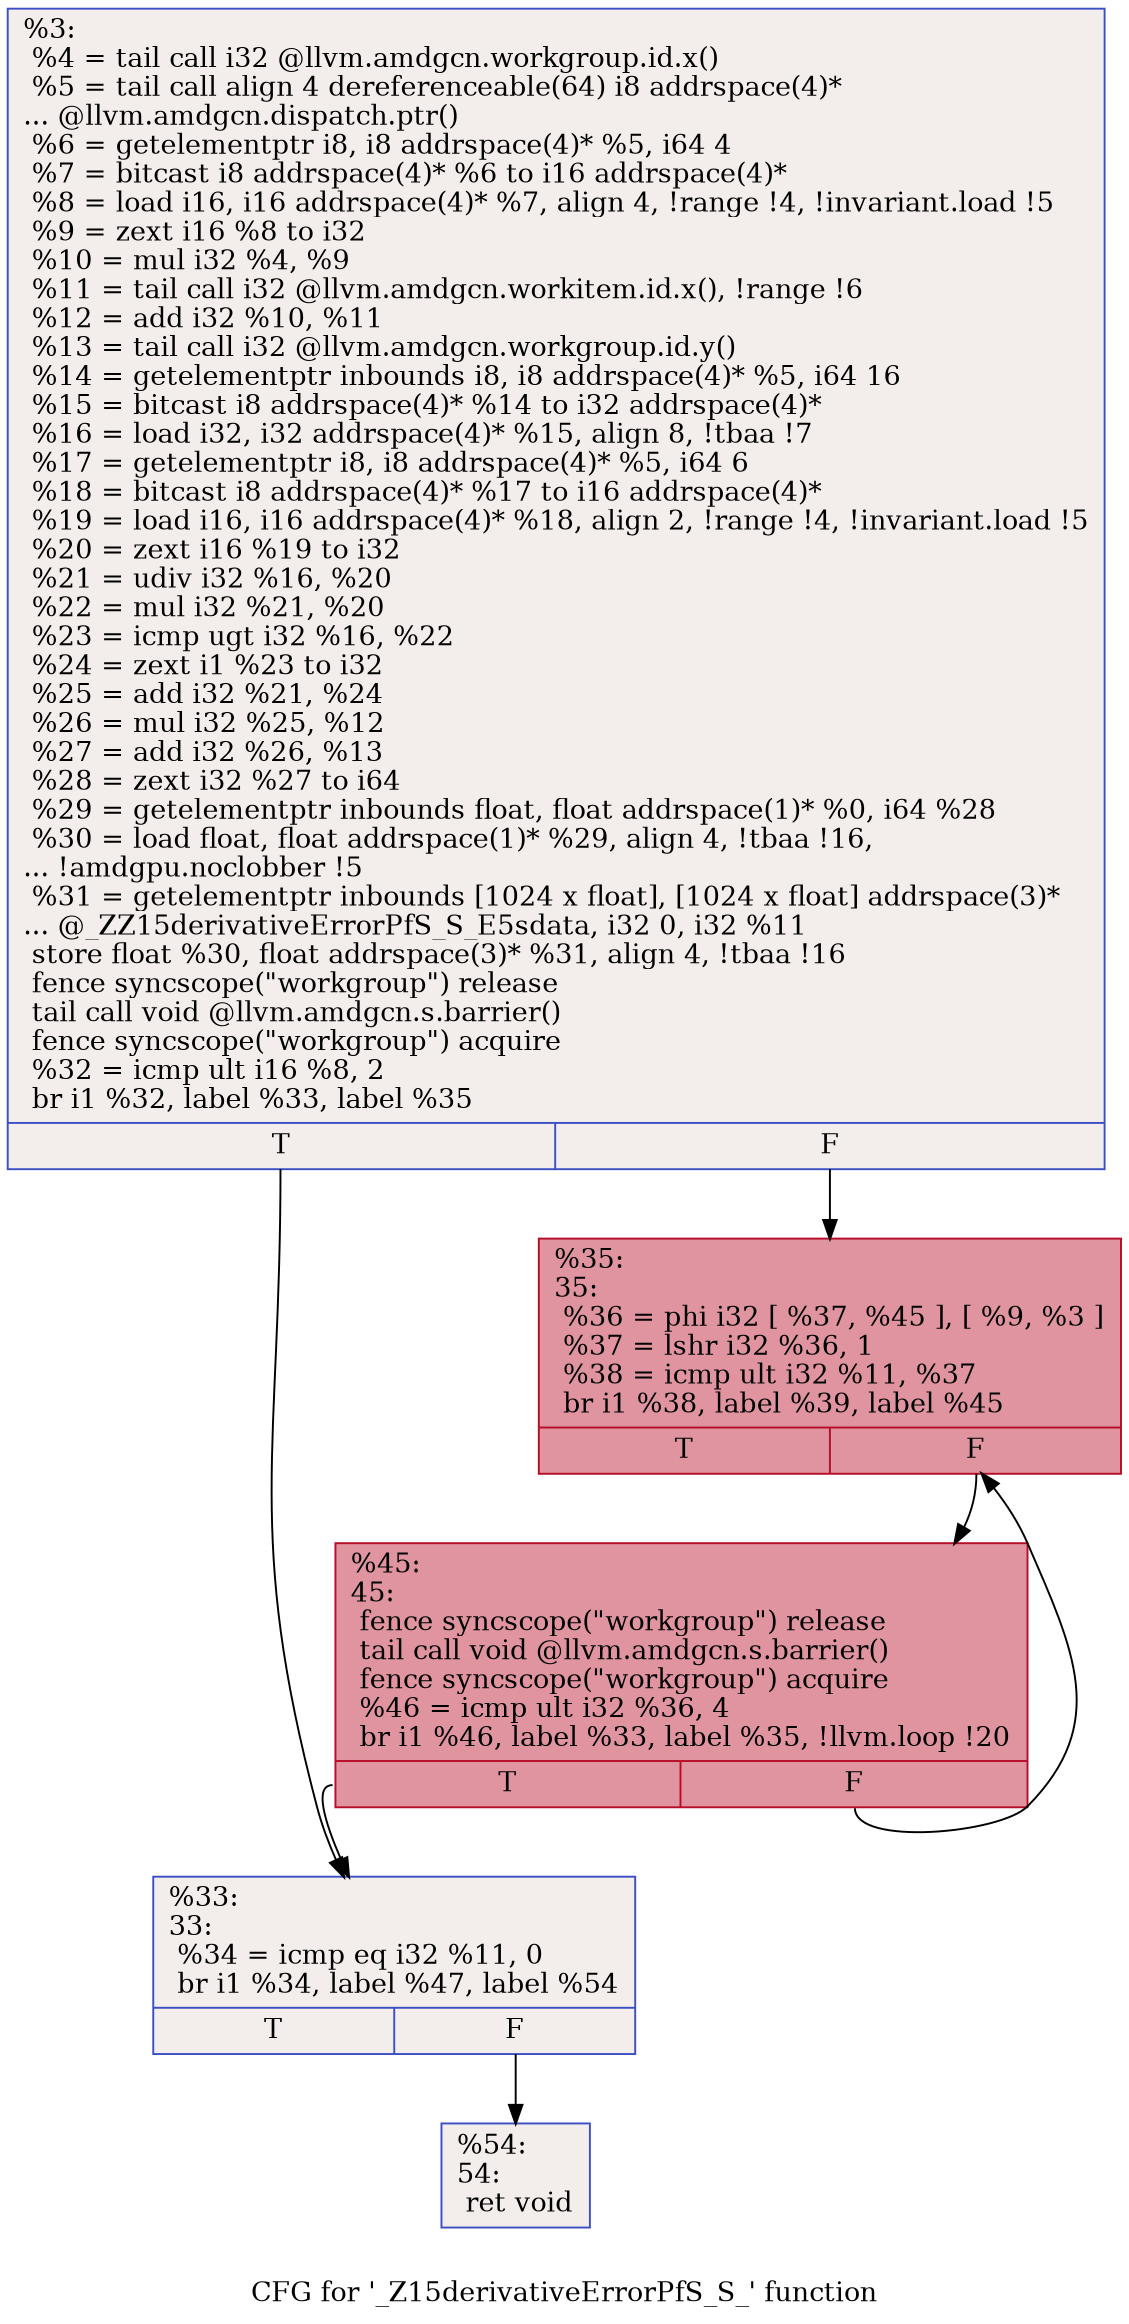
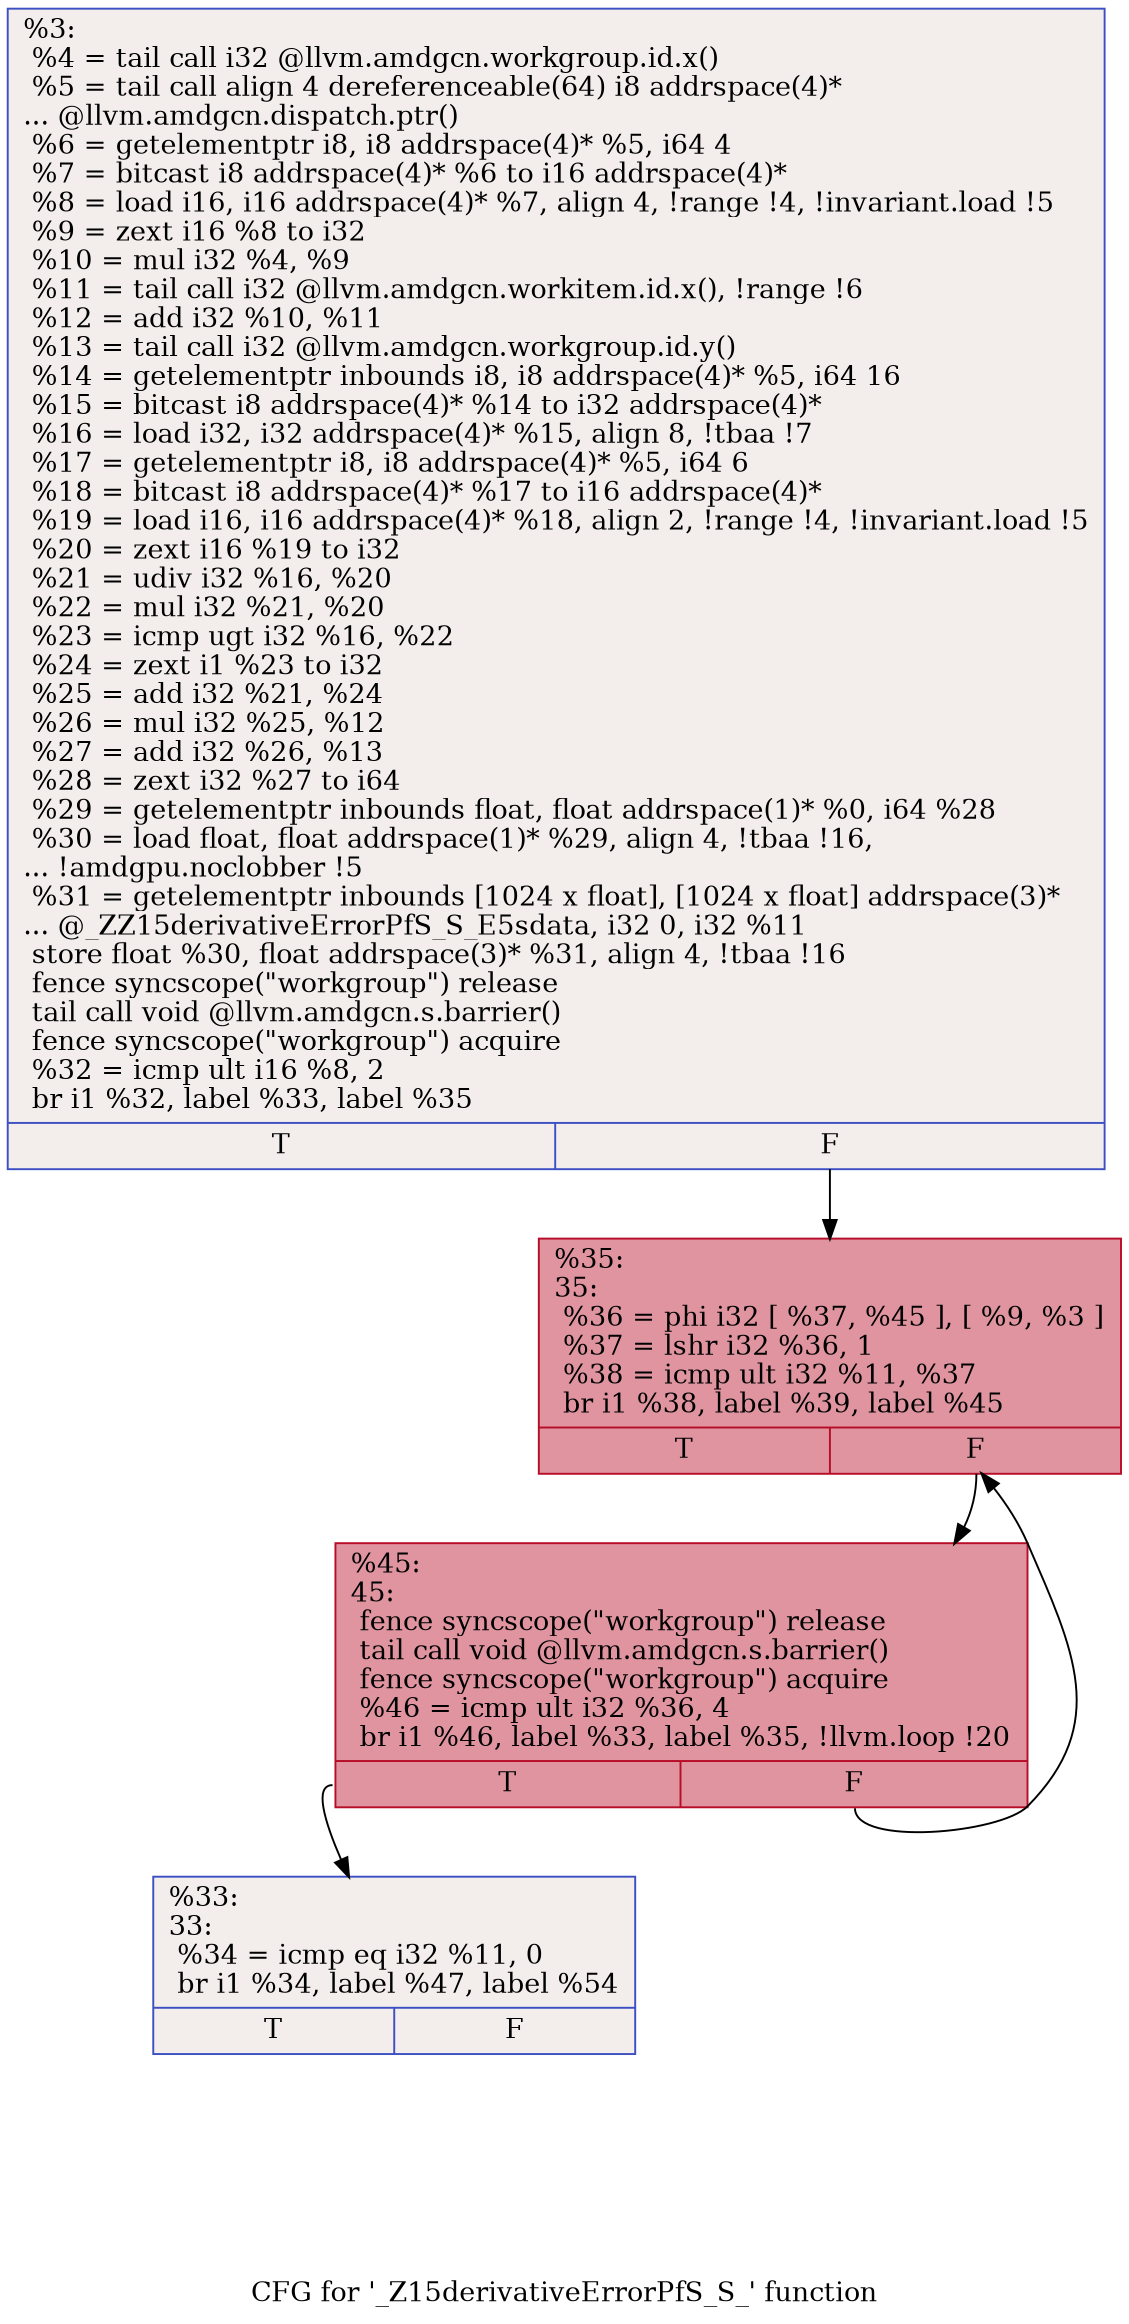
(272, 1518) -> none
(516, 2175) -> none
